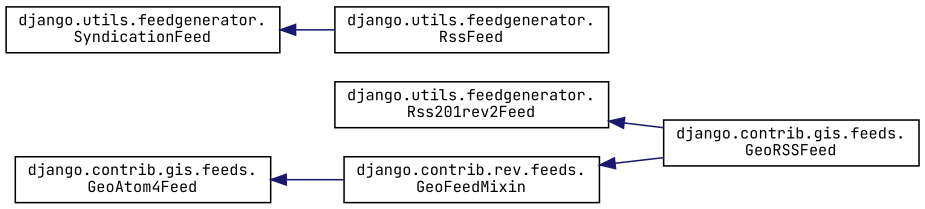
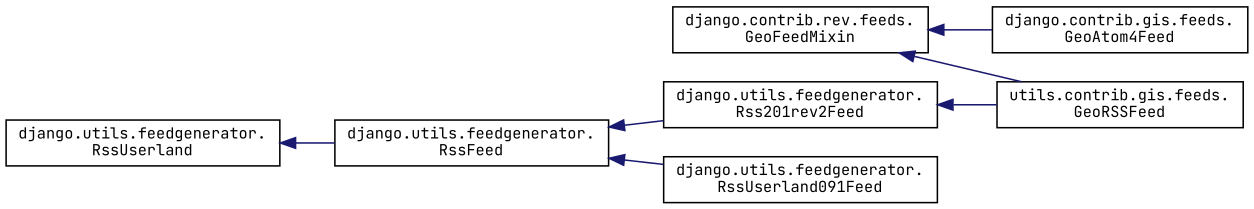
(143, 30) -> (143, 143)
none -> (644, 123)
(791, 143) -> (1120, 105)
(315, 180) -> (968, 30)
none -> (801, 180)
